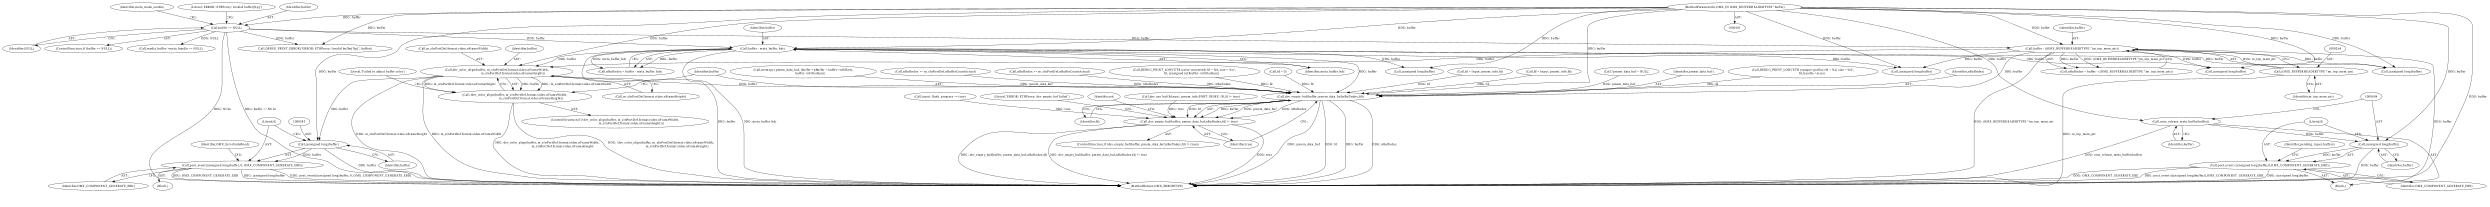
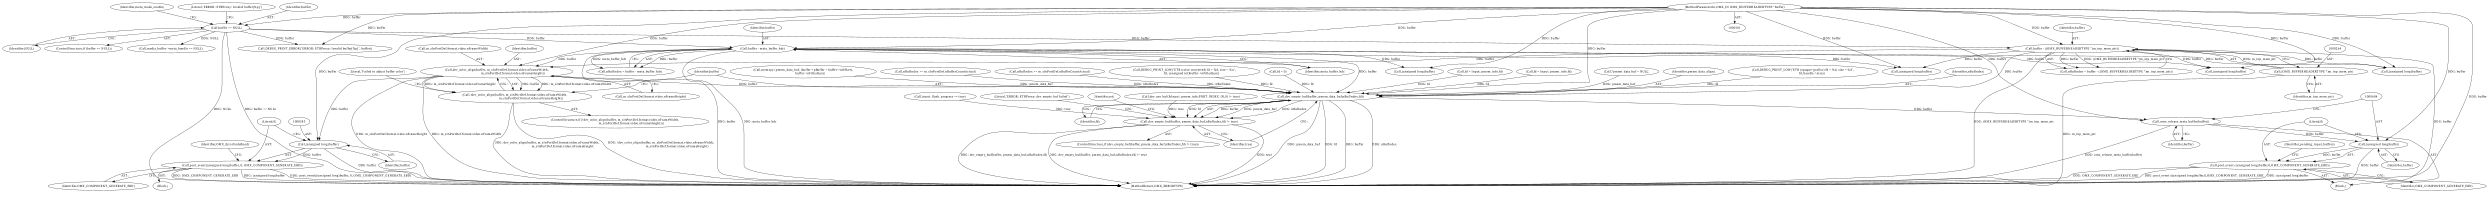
(1694, 72) -> (1694, 72)
none -> (1761, 106)
